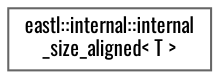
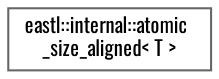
(110, 39) -> (110, 39)
